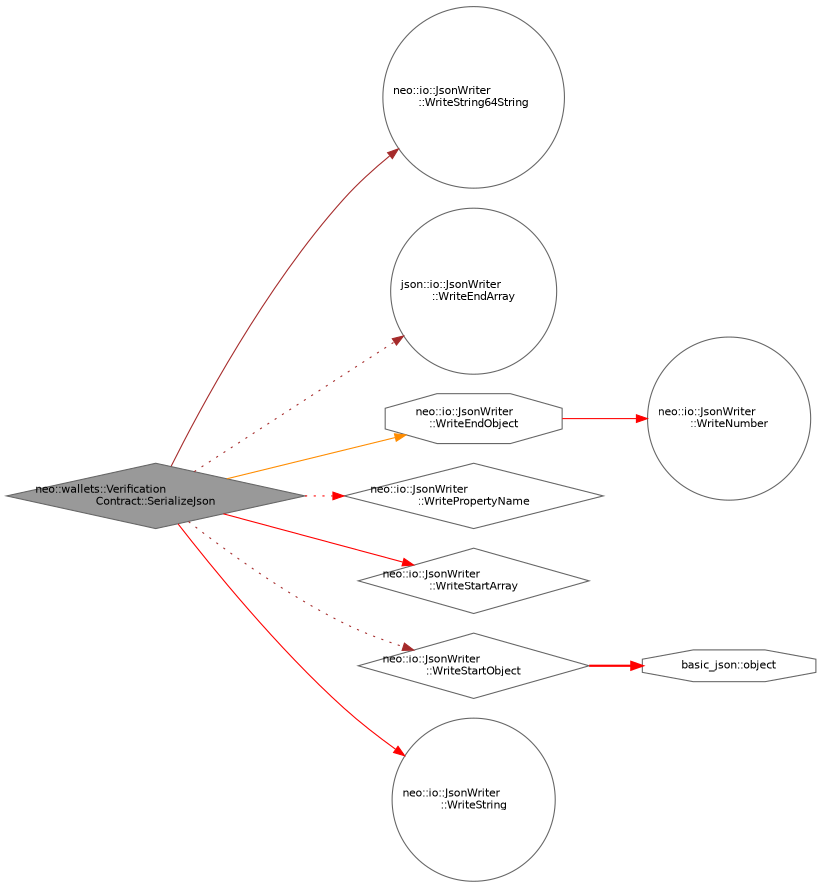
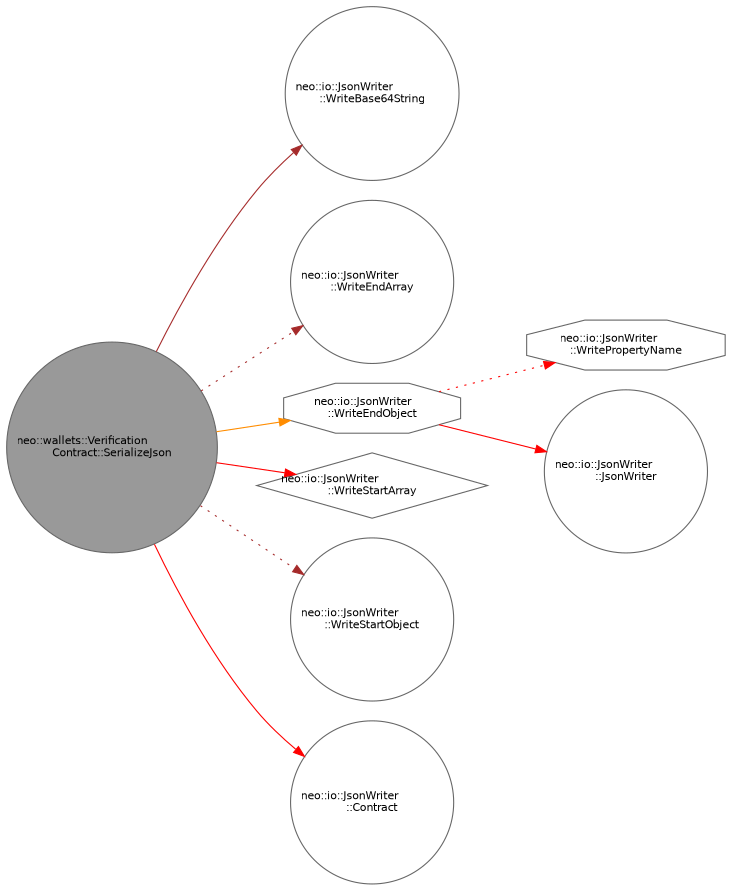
(474, 97) -> (372, 94)
(474, 291) -> (372, 282)
(729, 419) -> (626, 471)
(156, 496) -> (112, 447)
(319, 496) -> (492, 379)
(474, 496) -> (626, 345)
(474, 666) -> (372, 619)
(729, 666) -> none
(474, 800) -> (372, 802)
